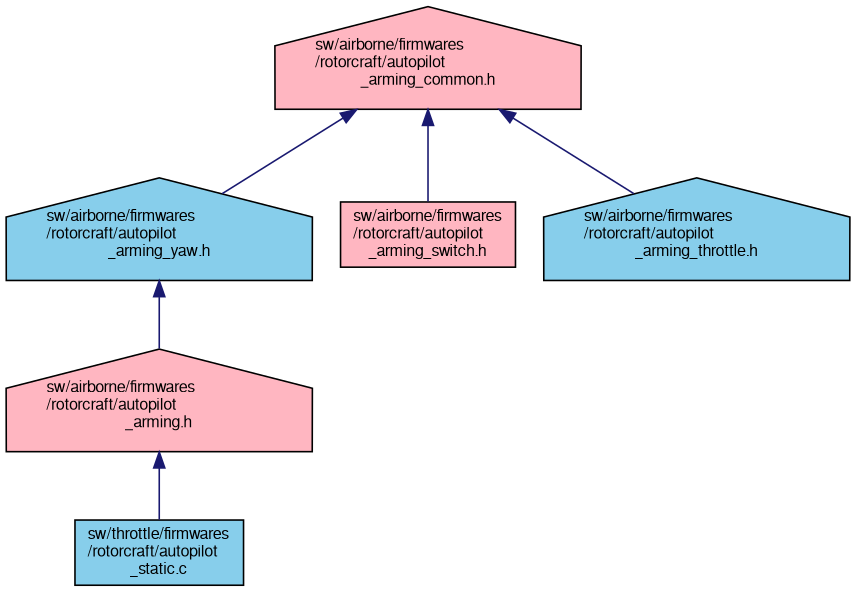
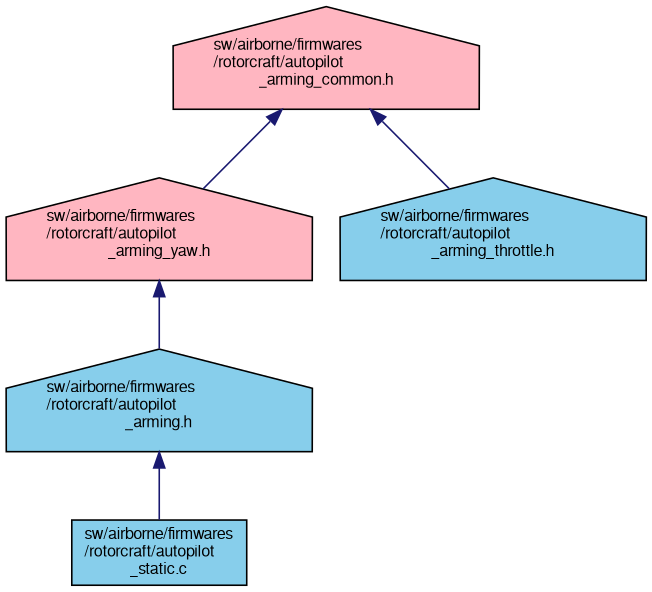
(159, 235) -> (159, 235)
(428, 235) -> none
(159, 406) -> (159, 406)
(159, 553) -> (159, 553)
